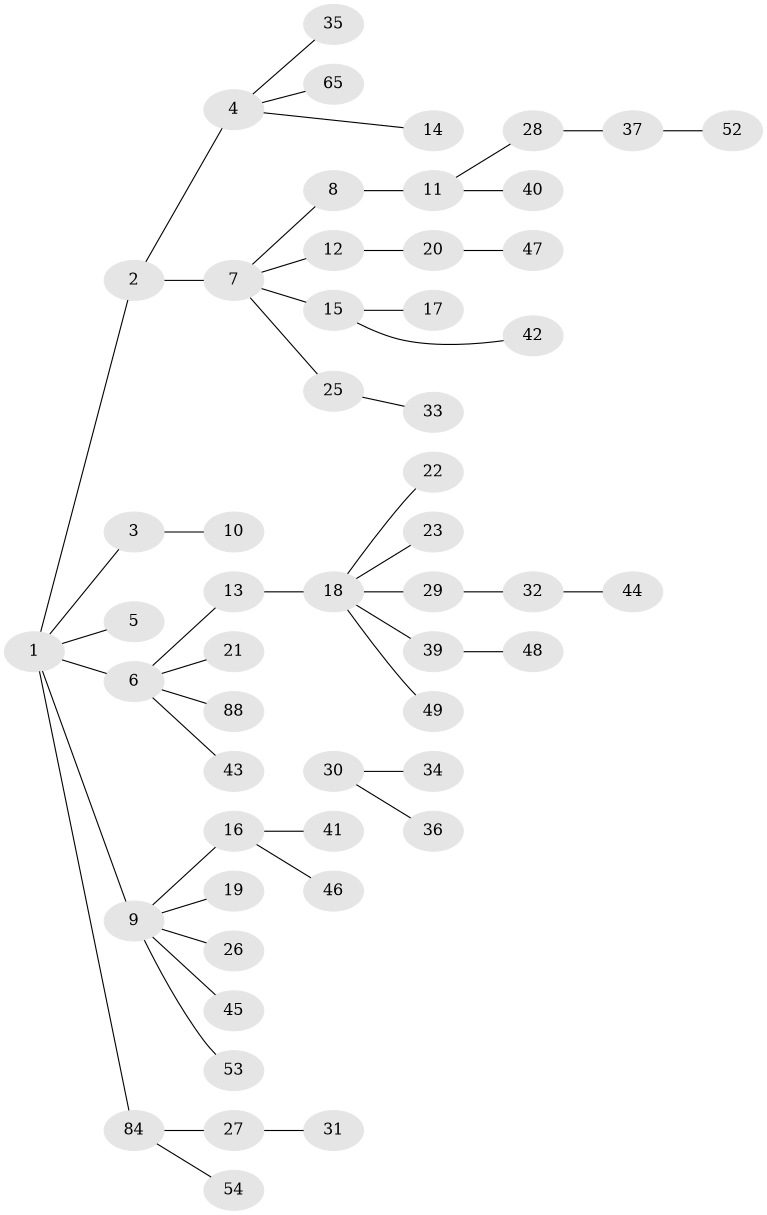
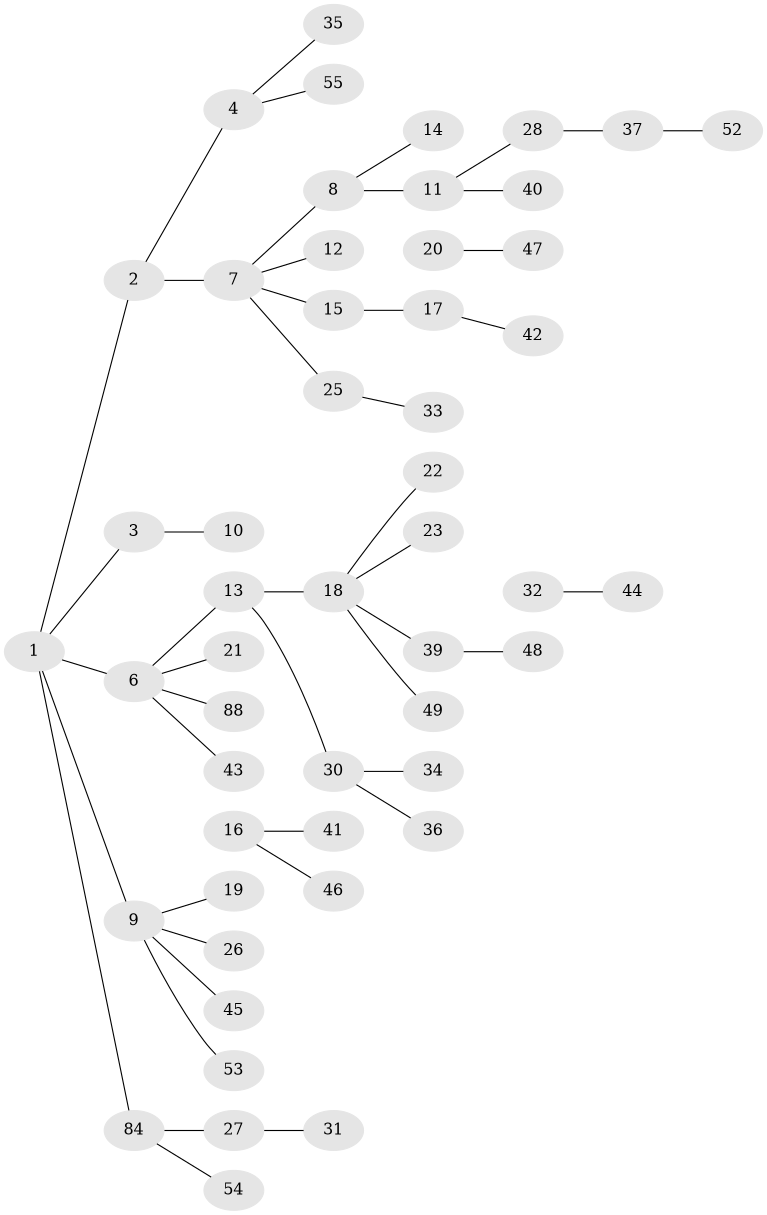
(334, 84) -> (334, 84)
(334, 120) -> (384, 161)
(384, 250) -> none
(429, 344) -> (483, 323)
(433, 592) -> none
(134, 622) -> none
none -> (295, 677)
(184, 876) -> none
